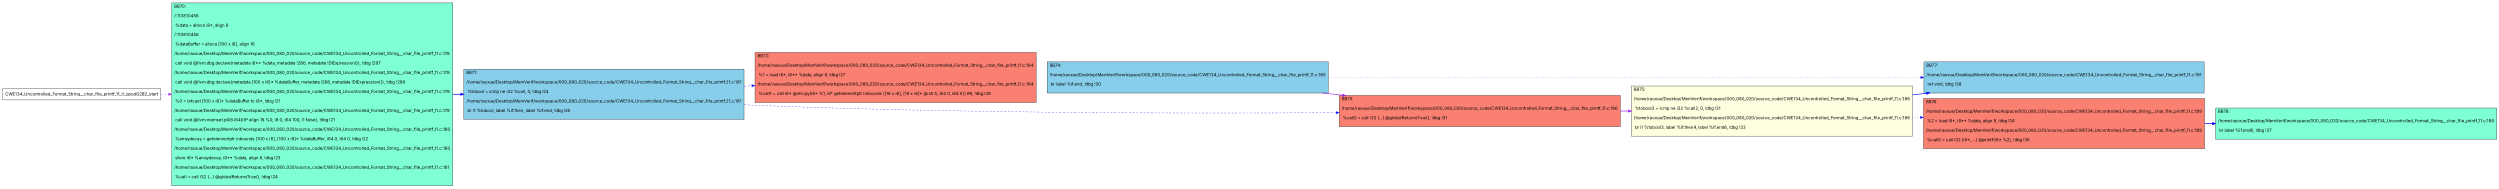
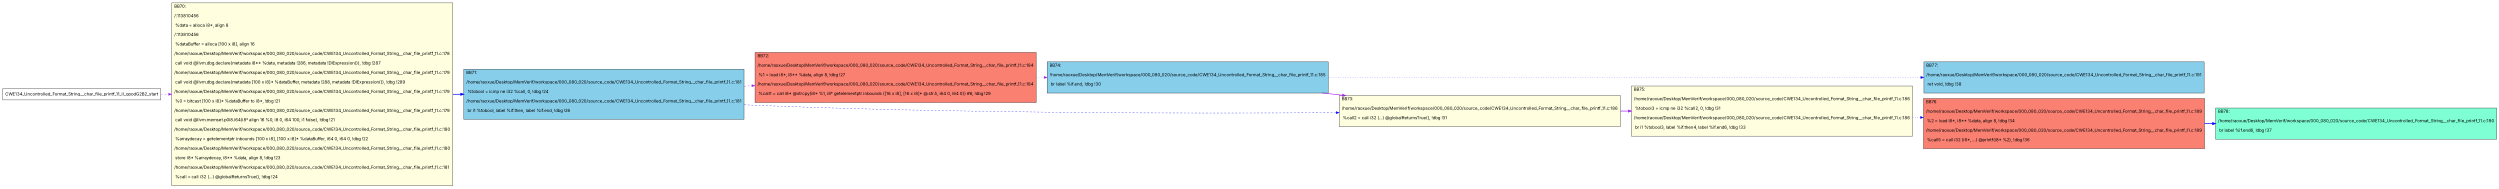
none -> (1040, 77)
(748, 86) -> (748, 86)
(312, 94) -> (312, 94)
(1920, 94) -> none
(1480, 111) -> (1480, 111)
